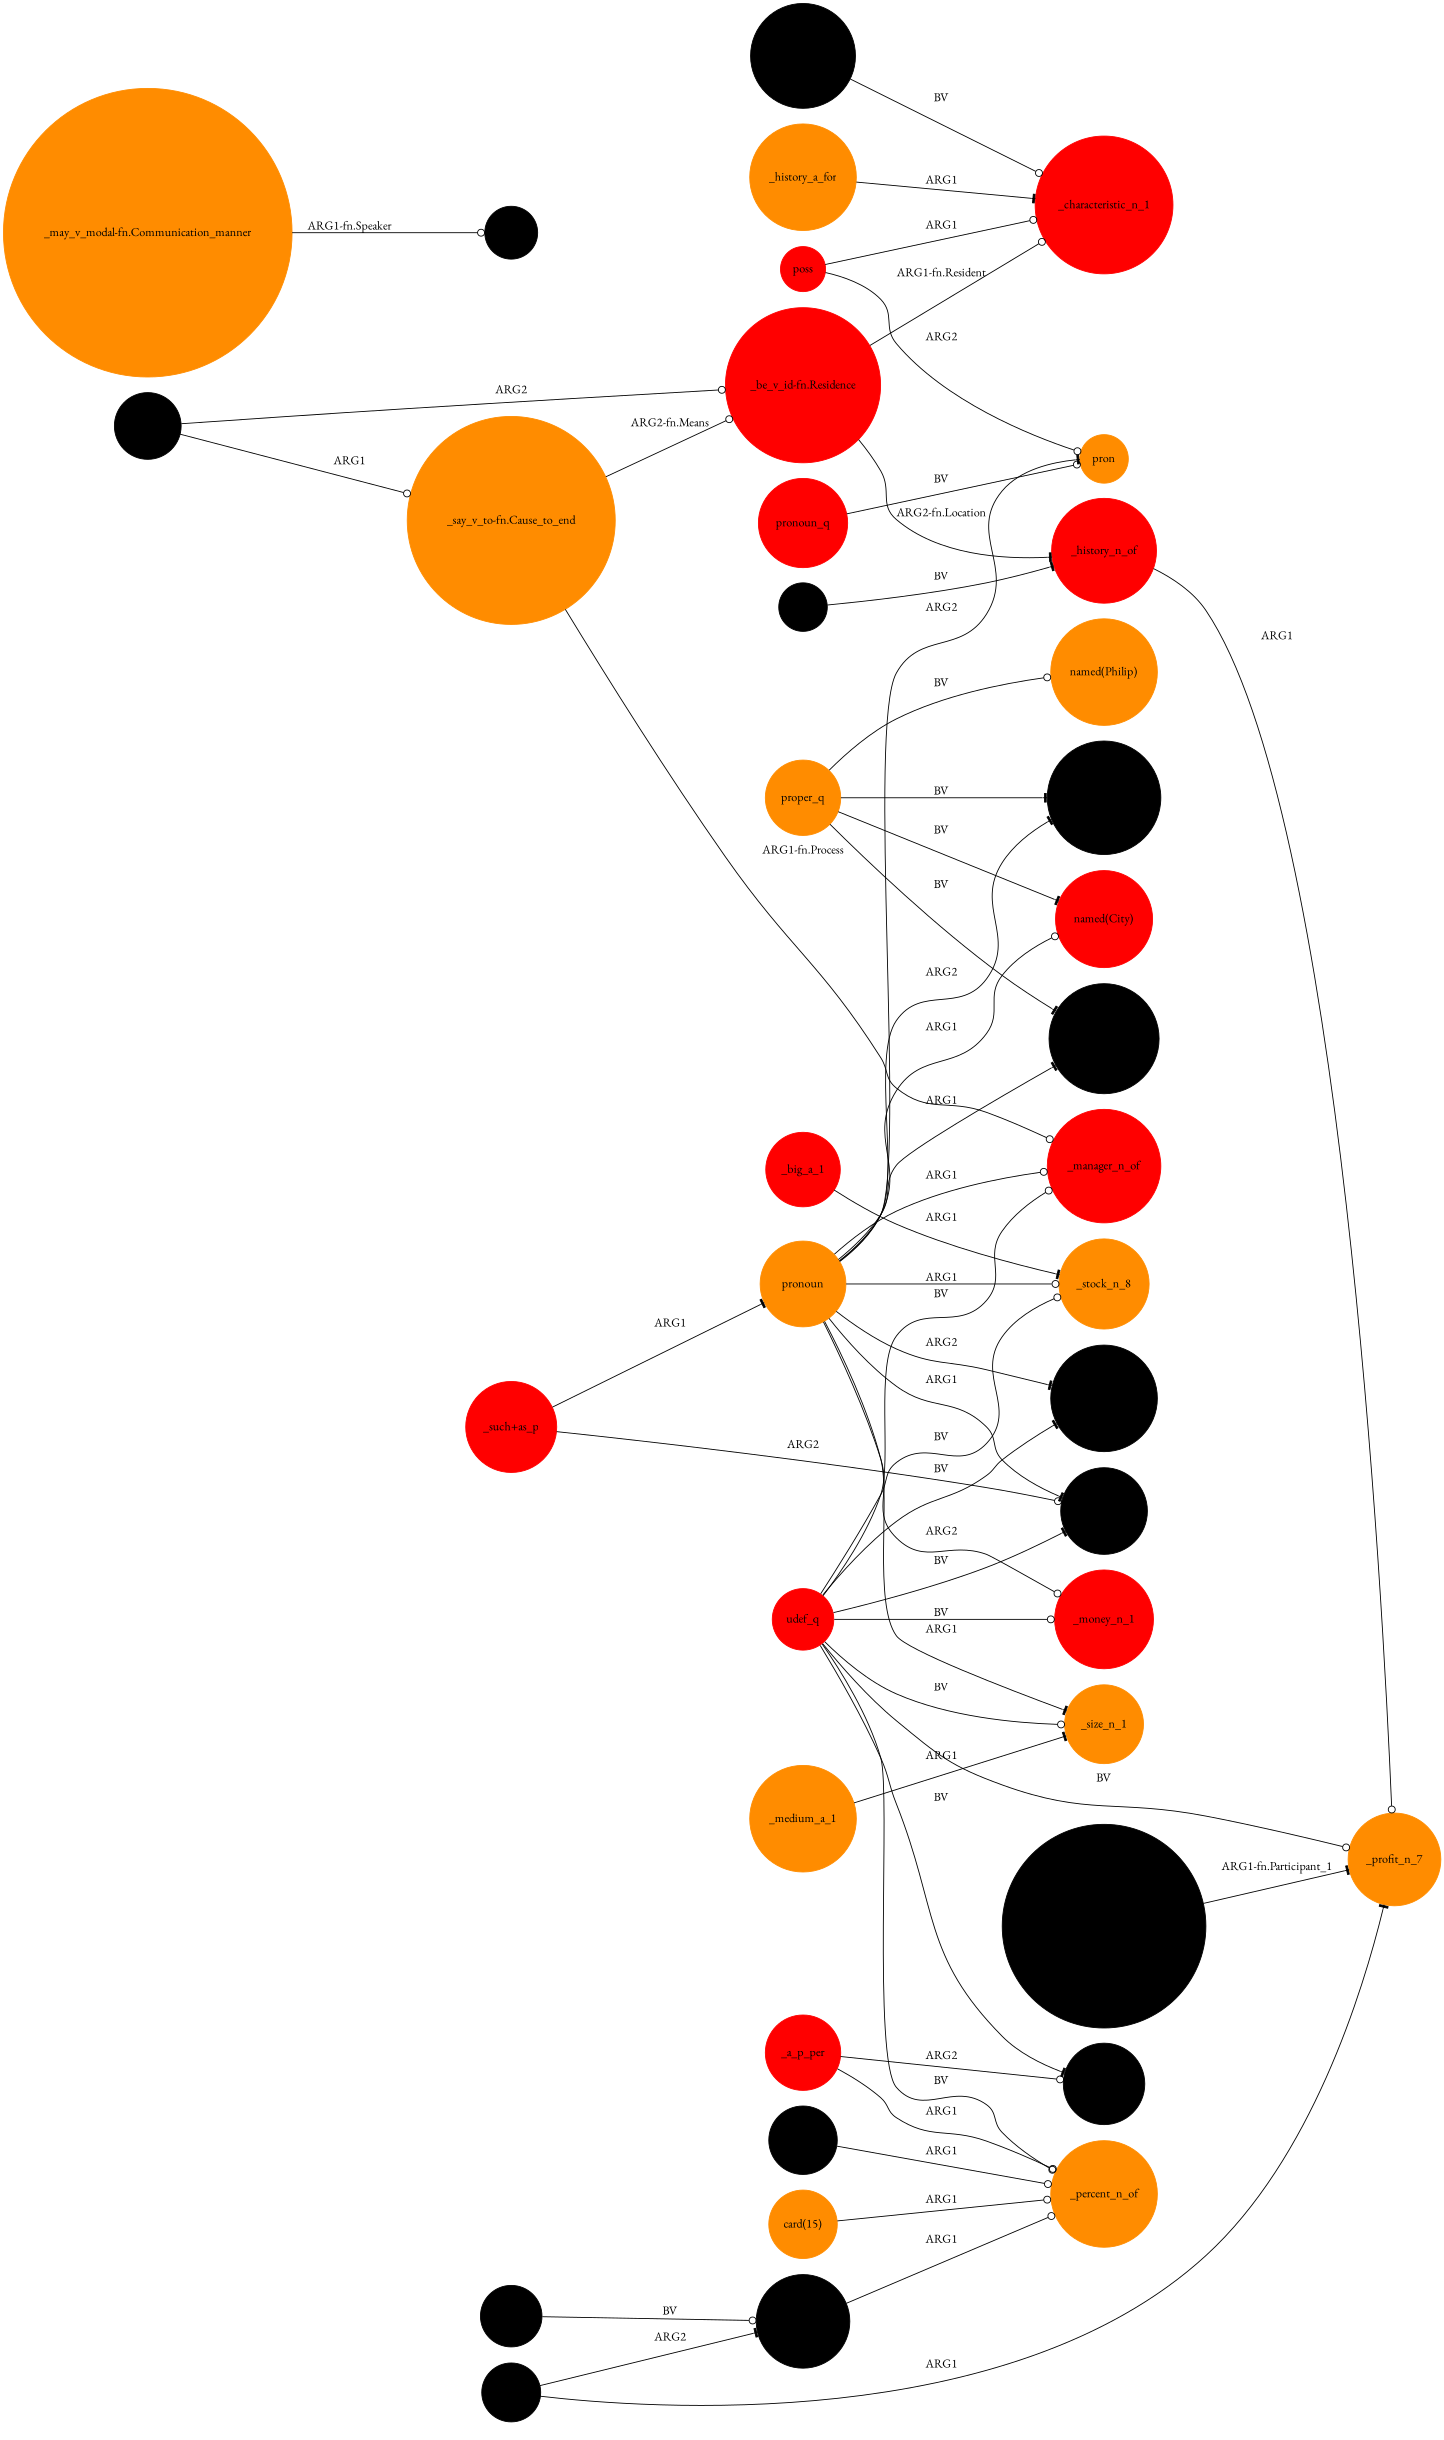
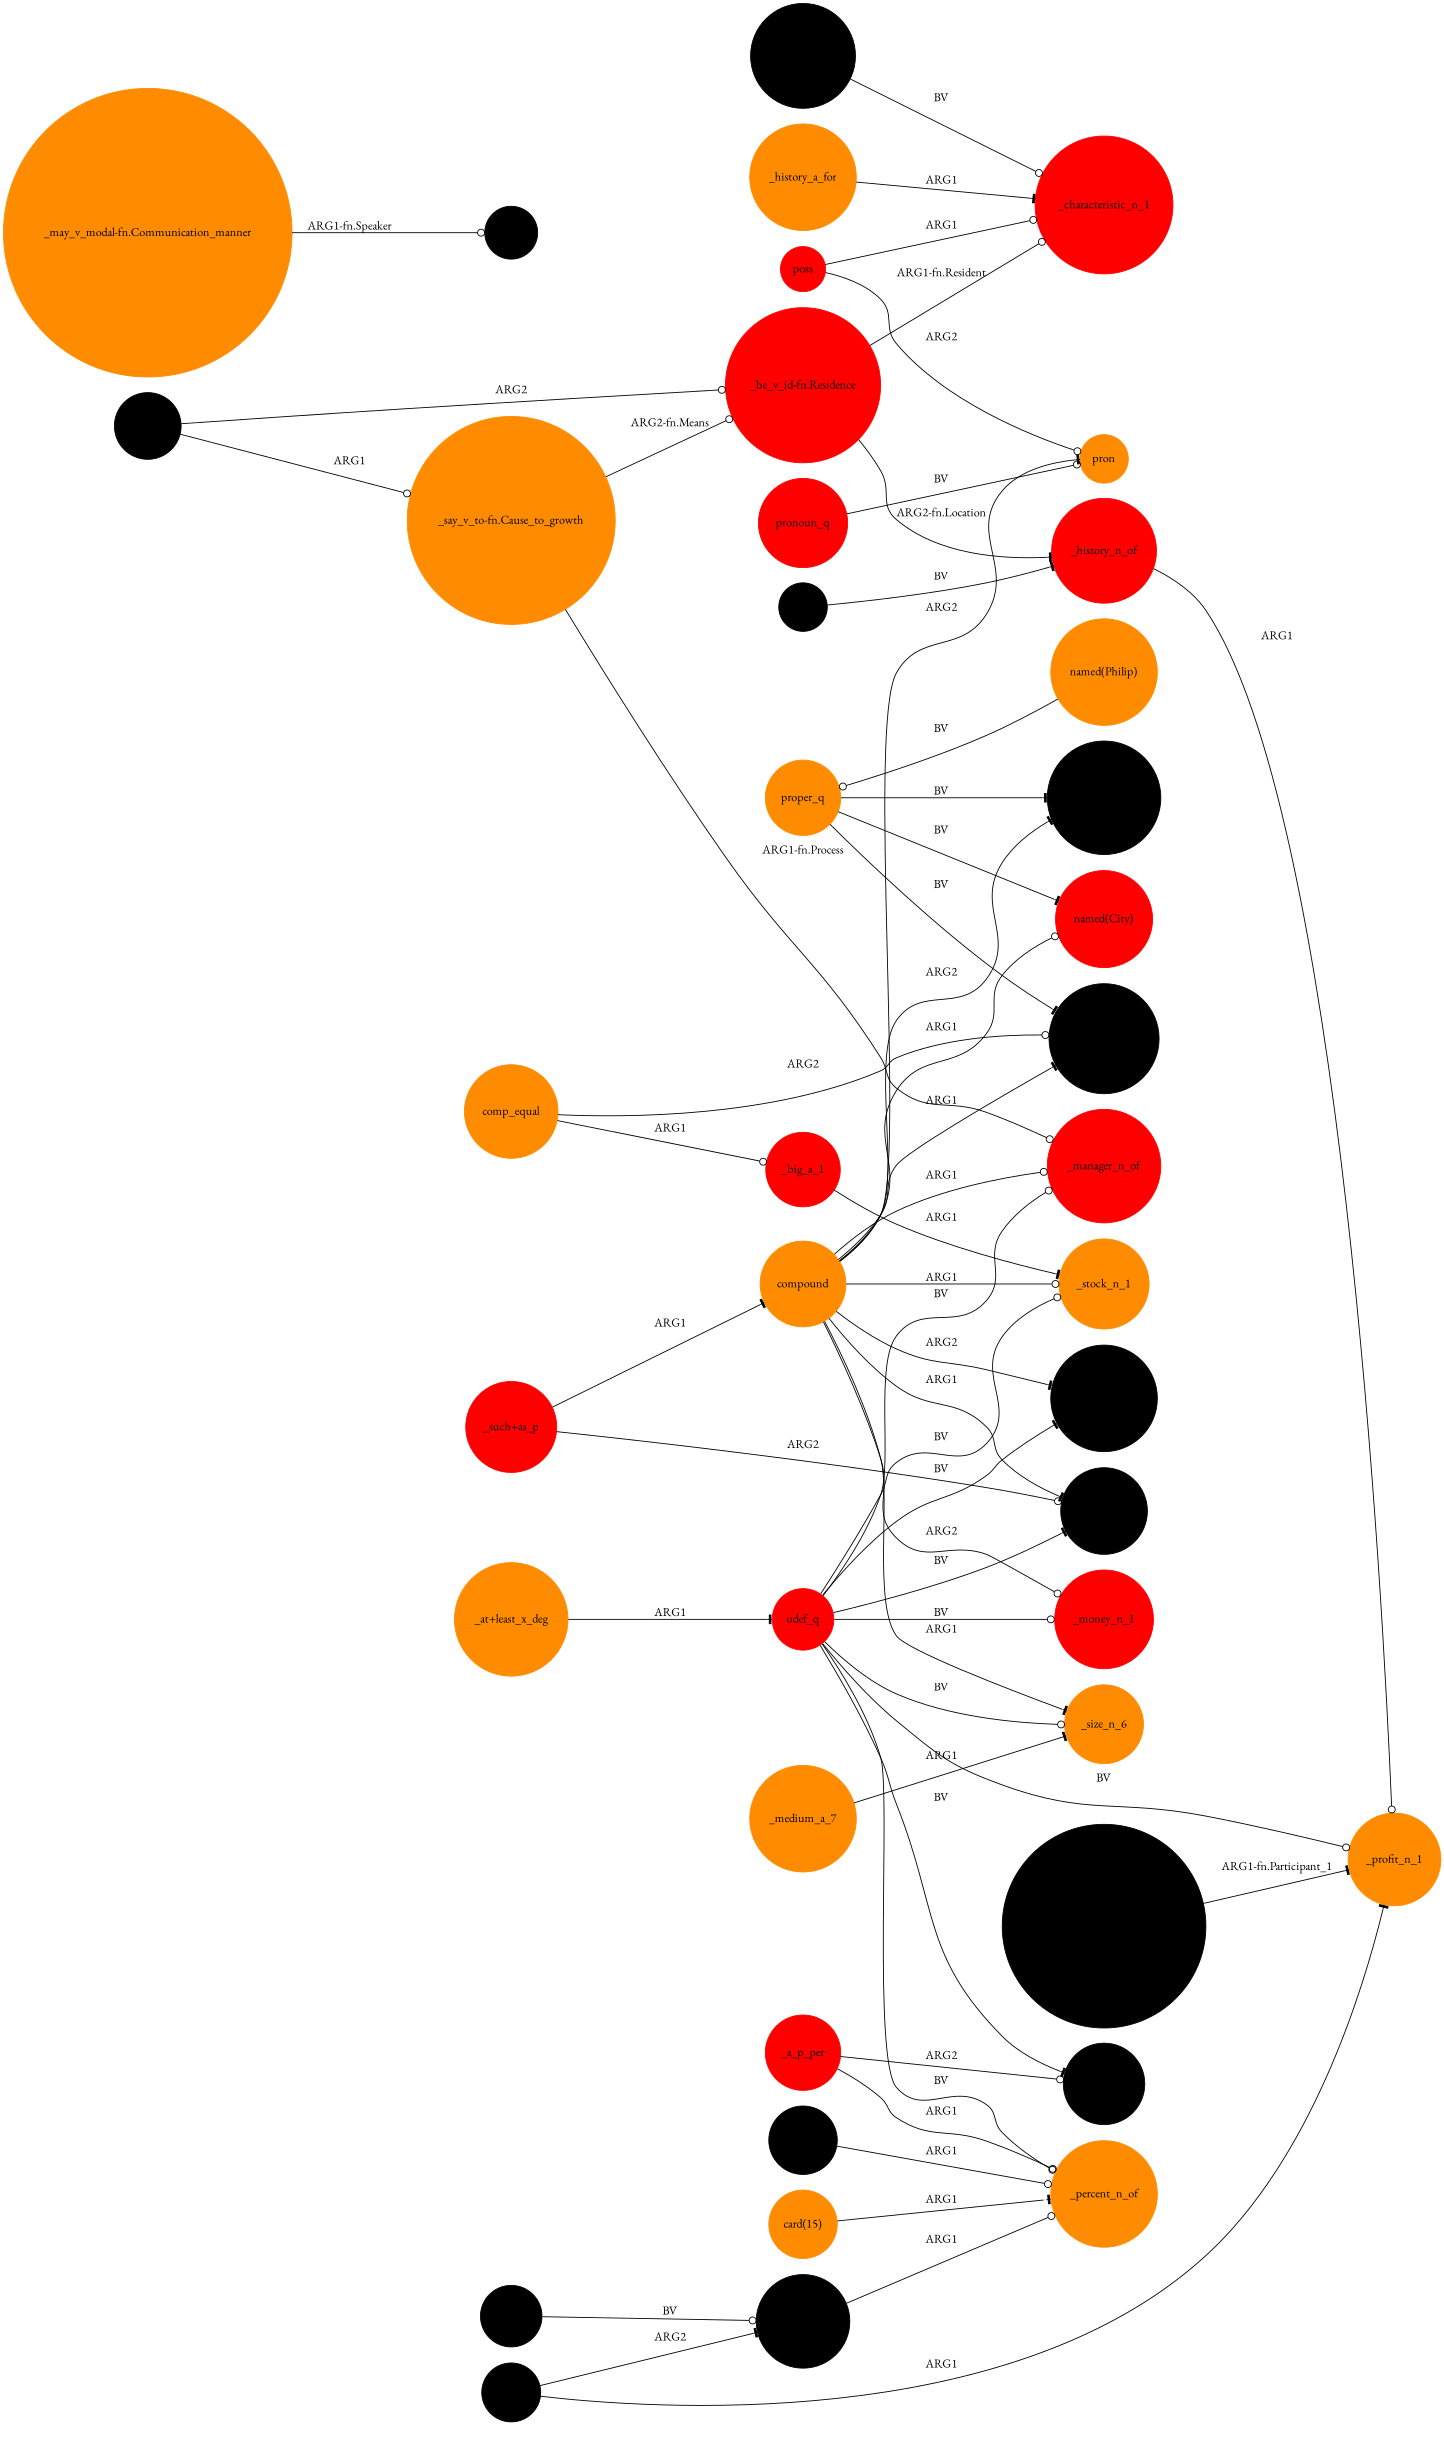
(511, 520) -> (511, 520)
(928, 705) -> (955, 748)
none -> (511, 1112)
(803, 1284) -> (803, 1284)
(1104, 1284) -> (1104, 1284)
none -> (511, 1619)
(1104, 1724) -> (1104, 1724)
(803, 1819) -> (803, 1819)
(1394, 1859) -> (1394, 1859)
(940, 2210) -> (940, 2210)
